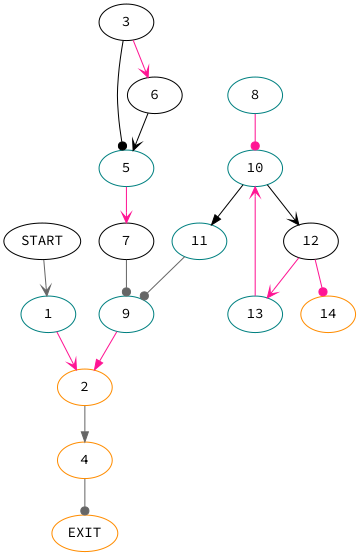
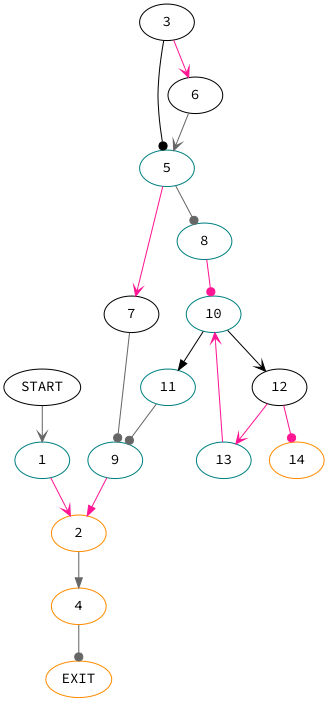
(143, 127) -> (183, 127)
none -> (184, 201)
